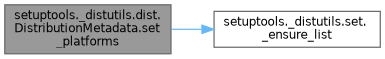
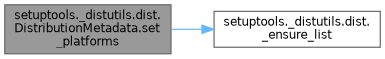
(297, 29) -> (297, 29)
